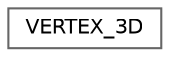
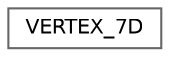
(85, 28) -> (85, 28)
